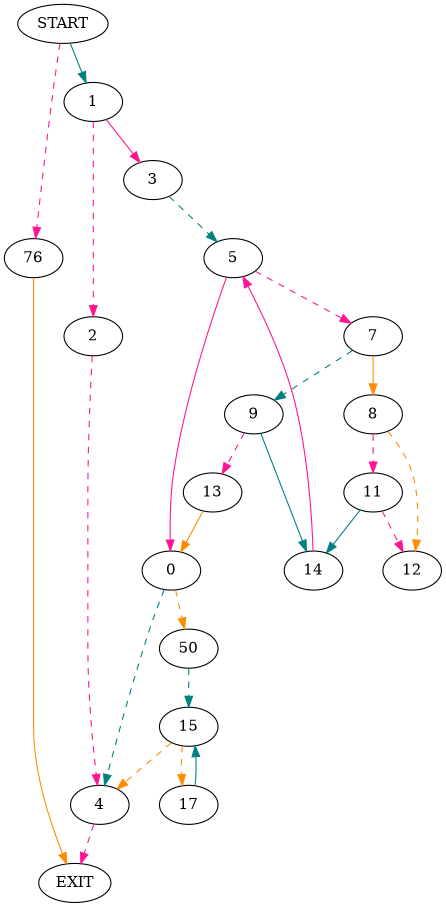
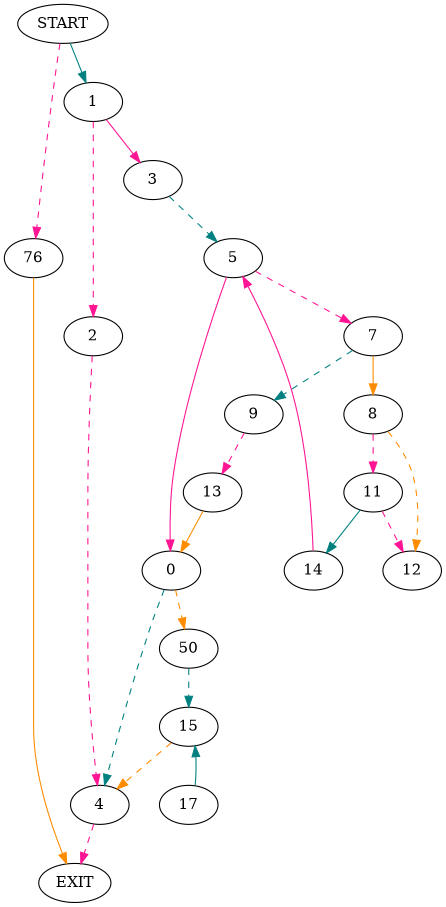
(282, 487) -> none
(181, 760) -> none
